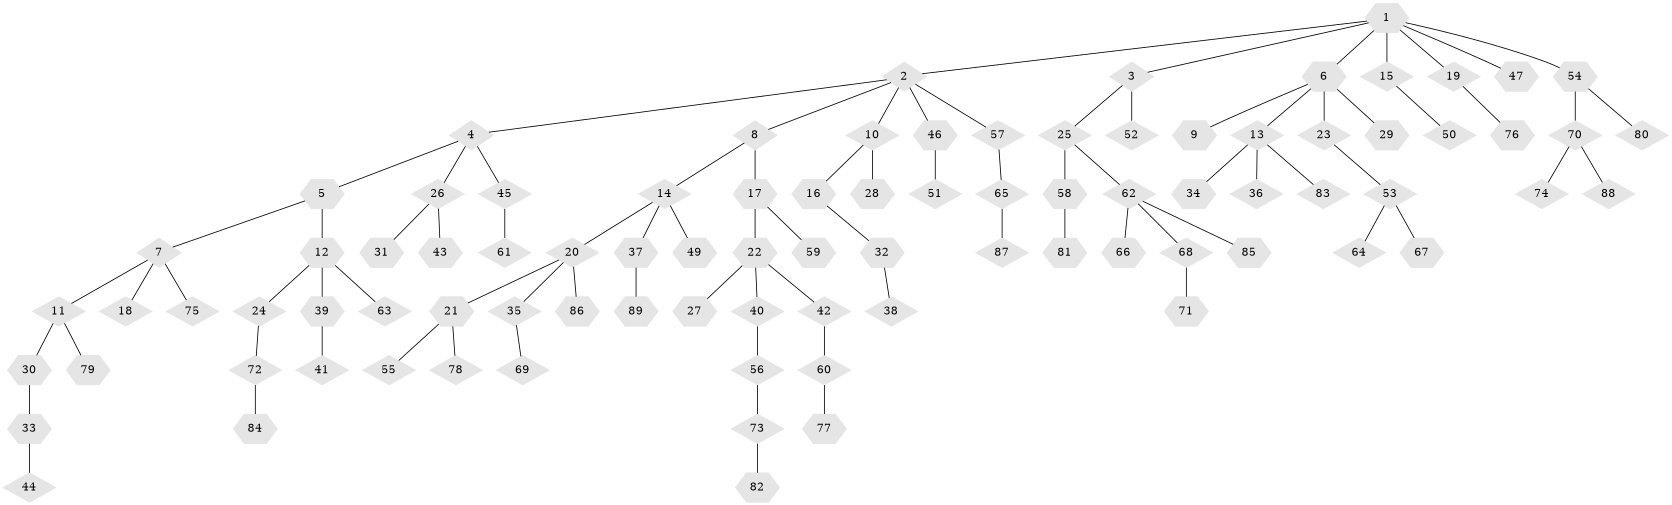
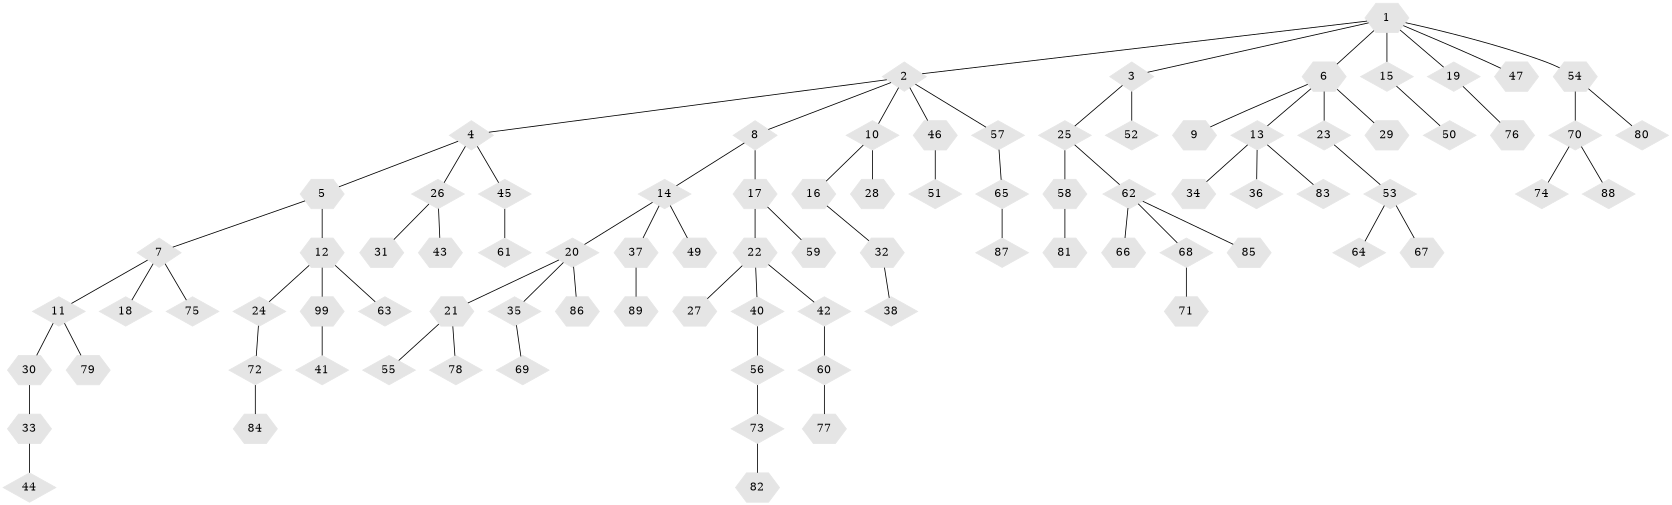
(322, 311) -> (322, 311)
